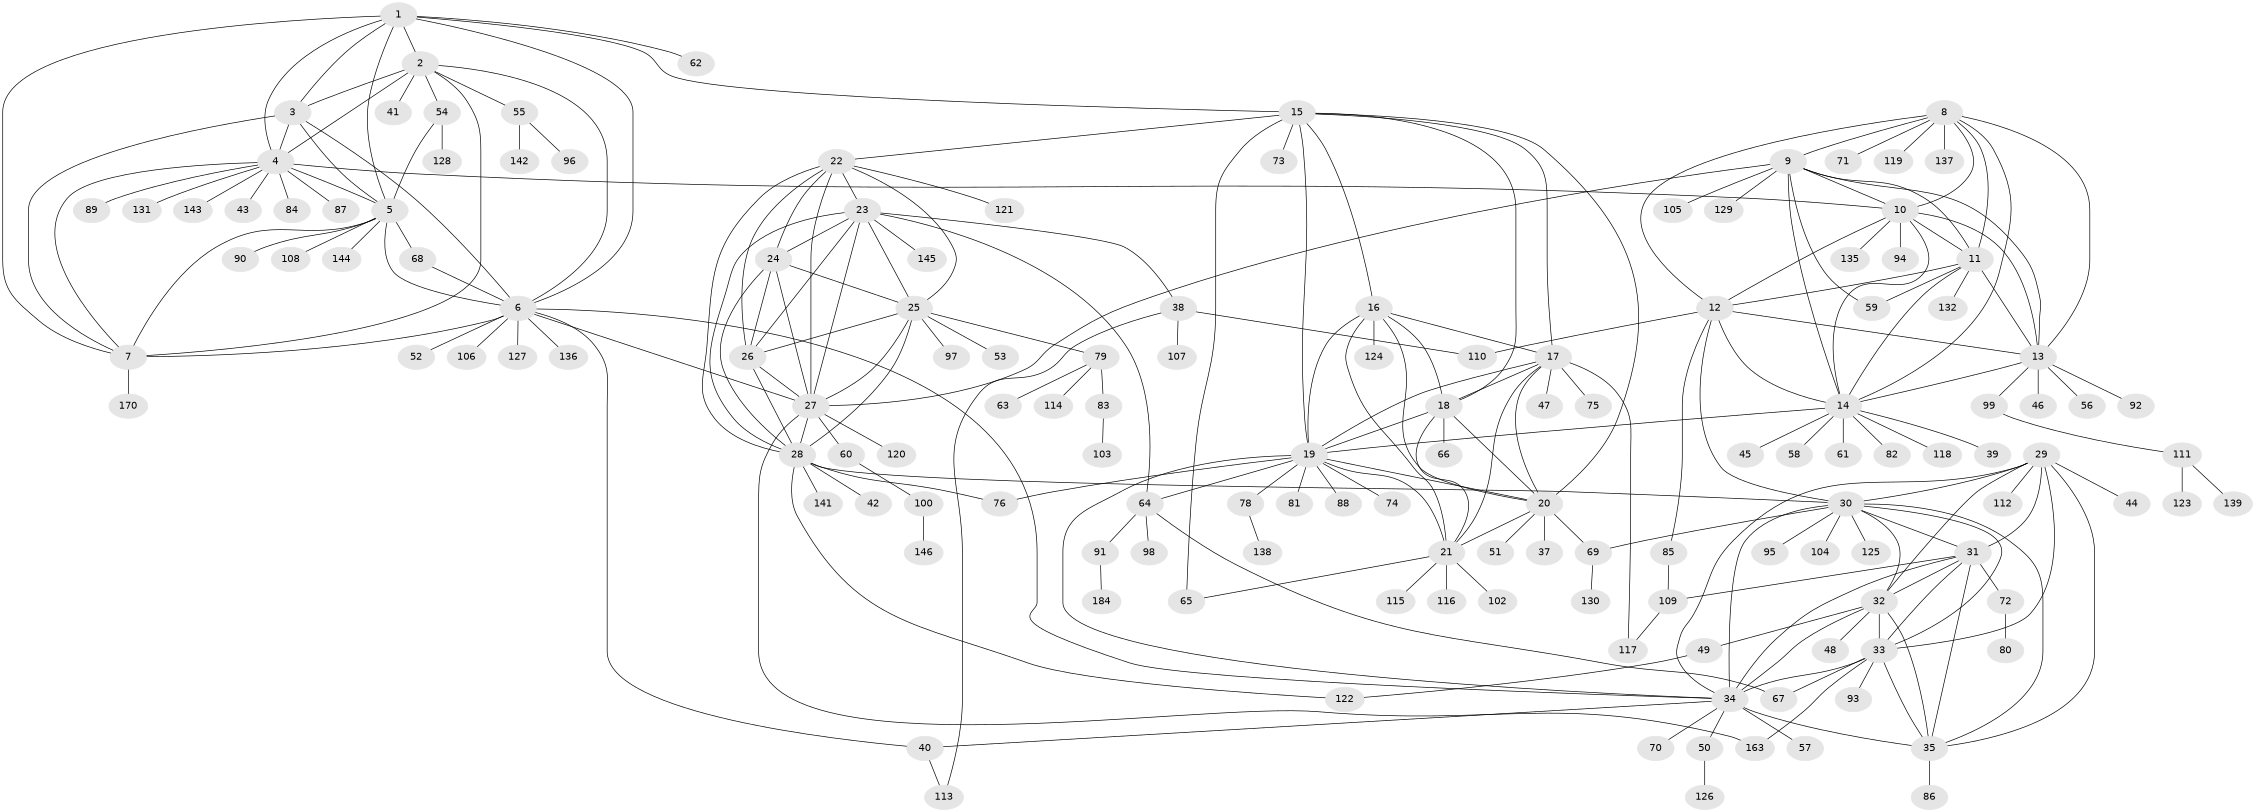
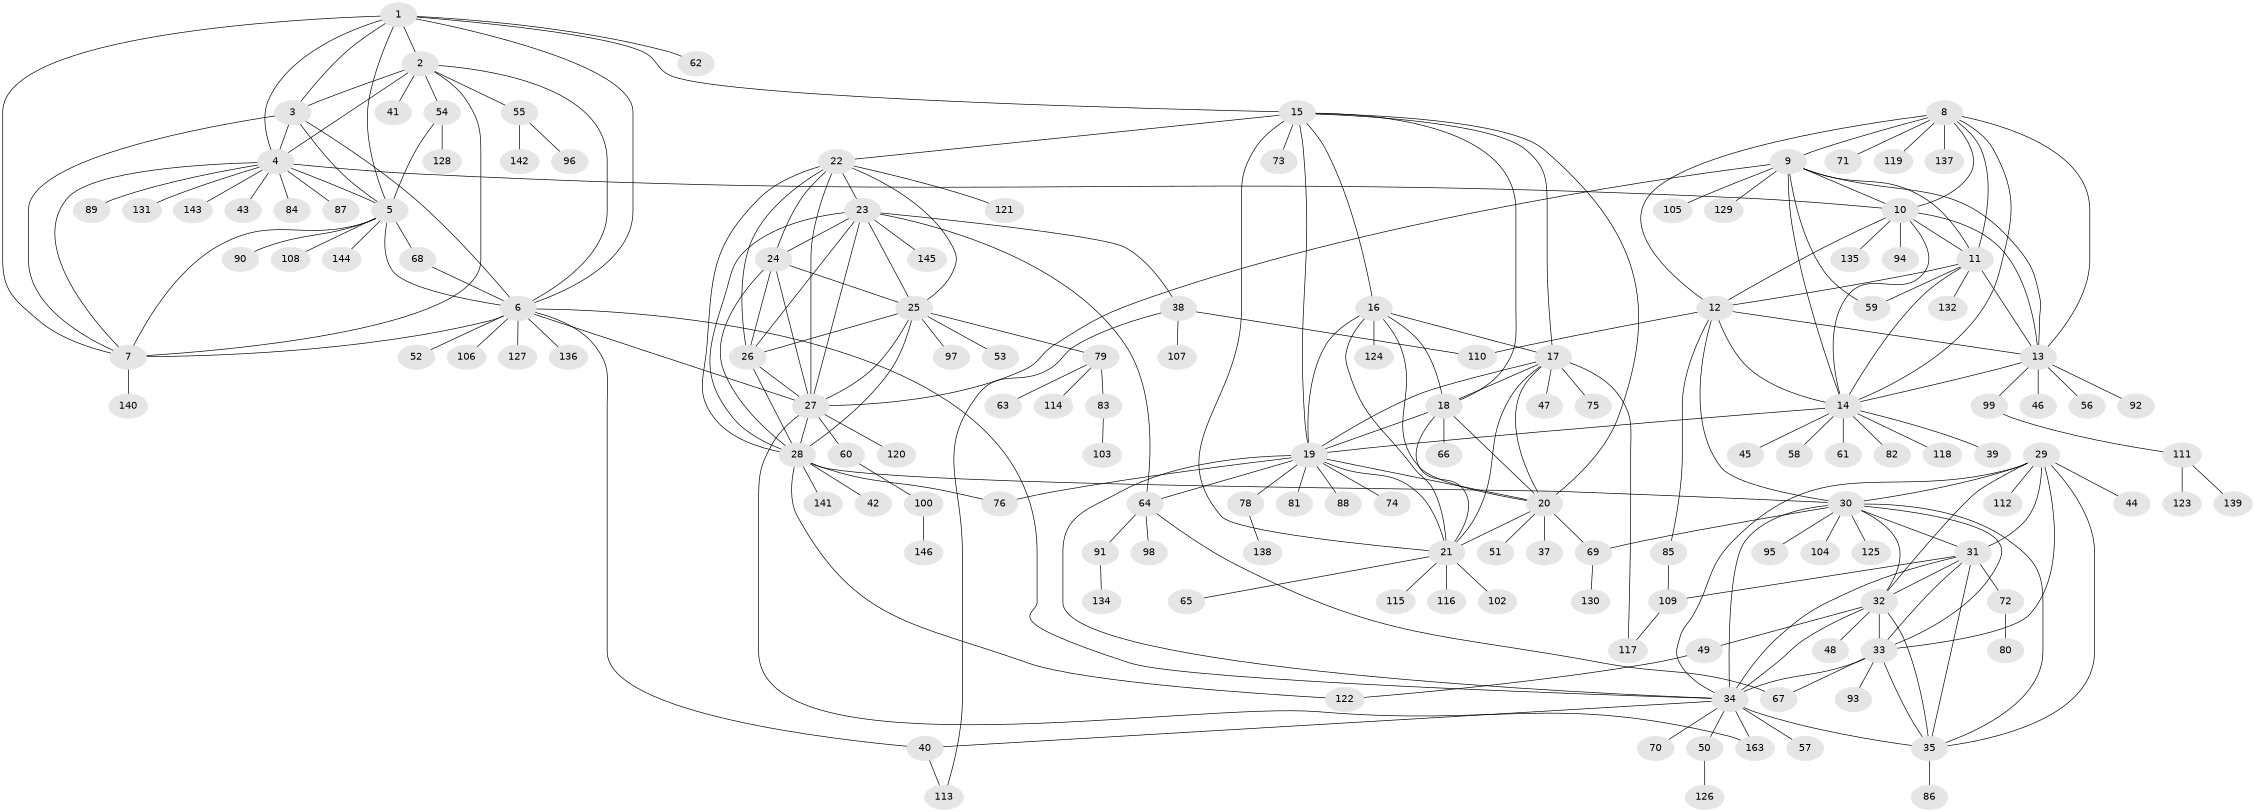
(1214, 341) -> (1210, 417)
(128, 406) -> (128, 406)
(1102, 602) -> (1102, 602)
(1817, 699) -> (1742, 724)
